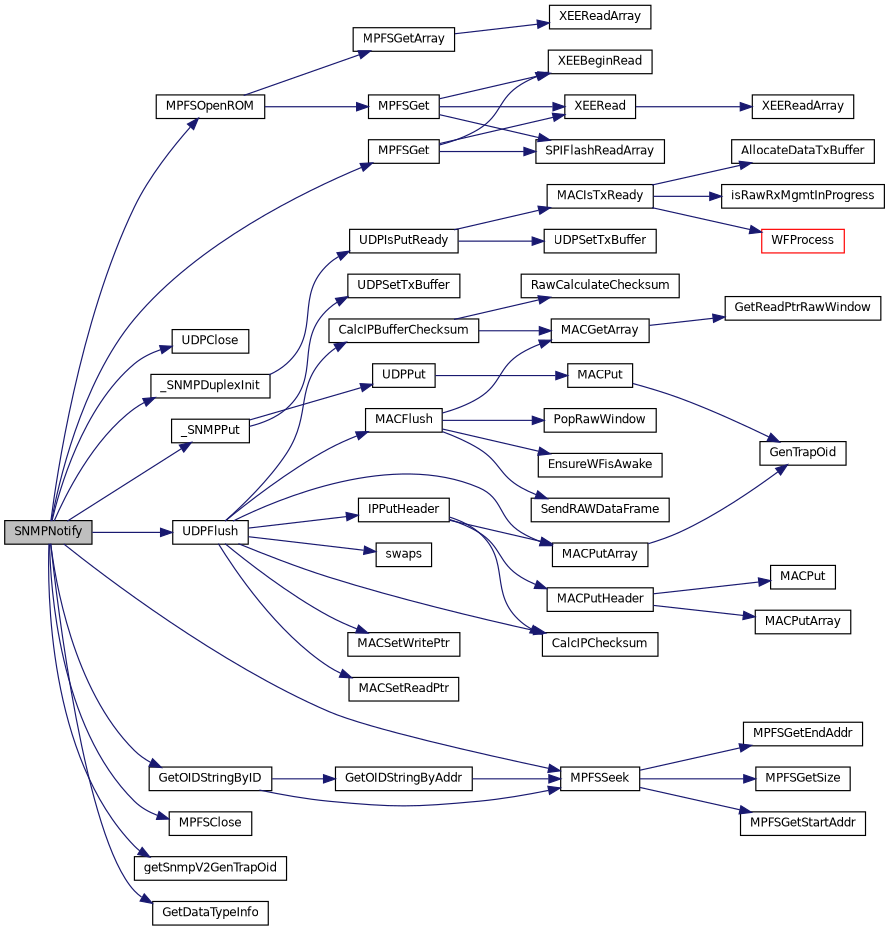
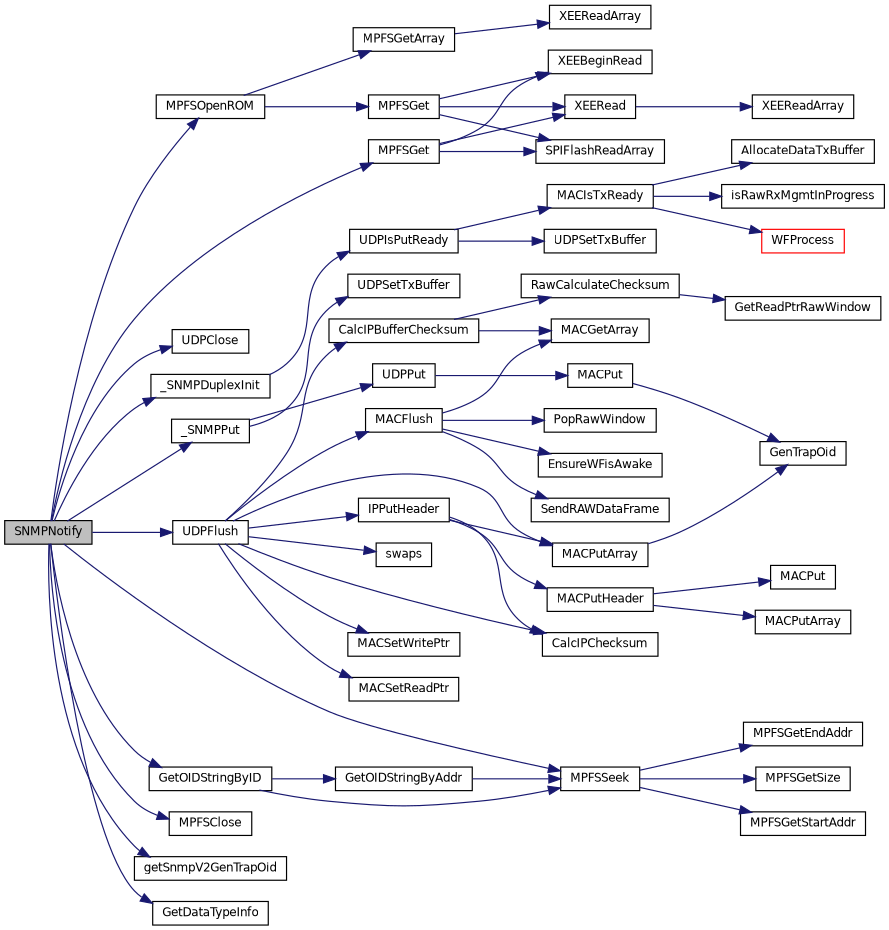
(681, 322) -> (696, 297)
